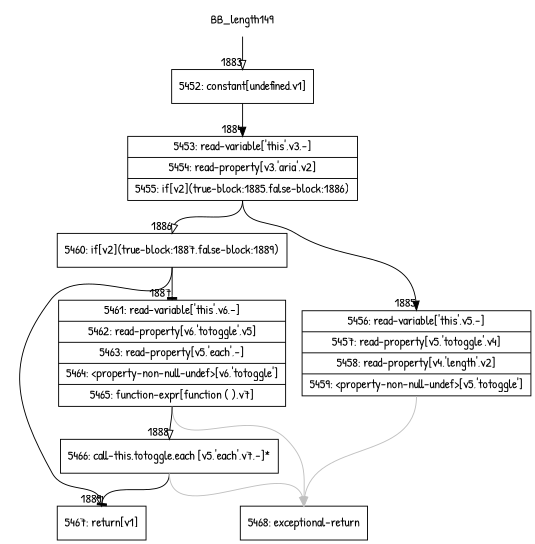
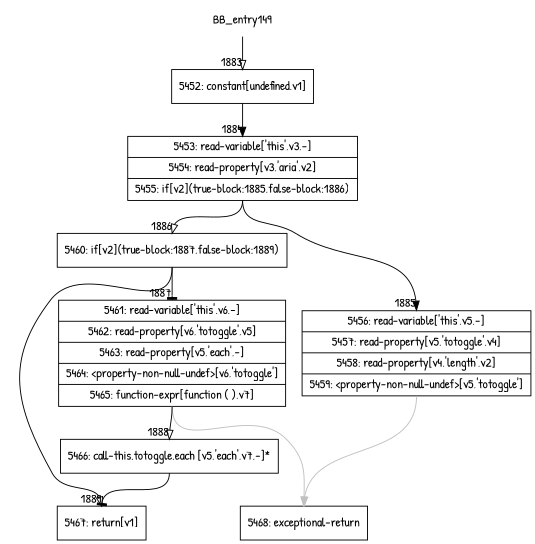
(243, 20) -> (243, 20)
(232, 491) -> none
